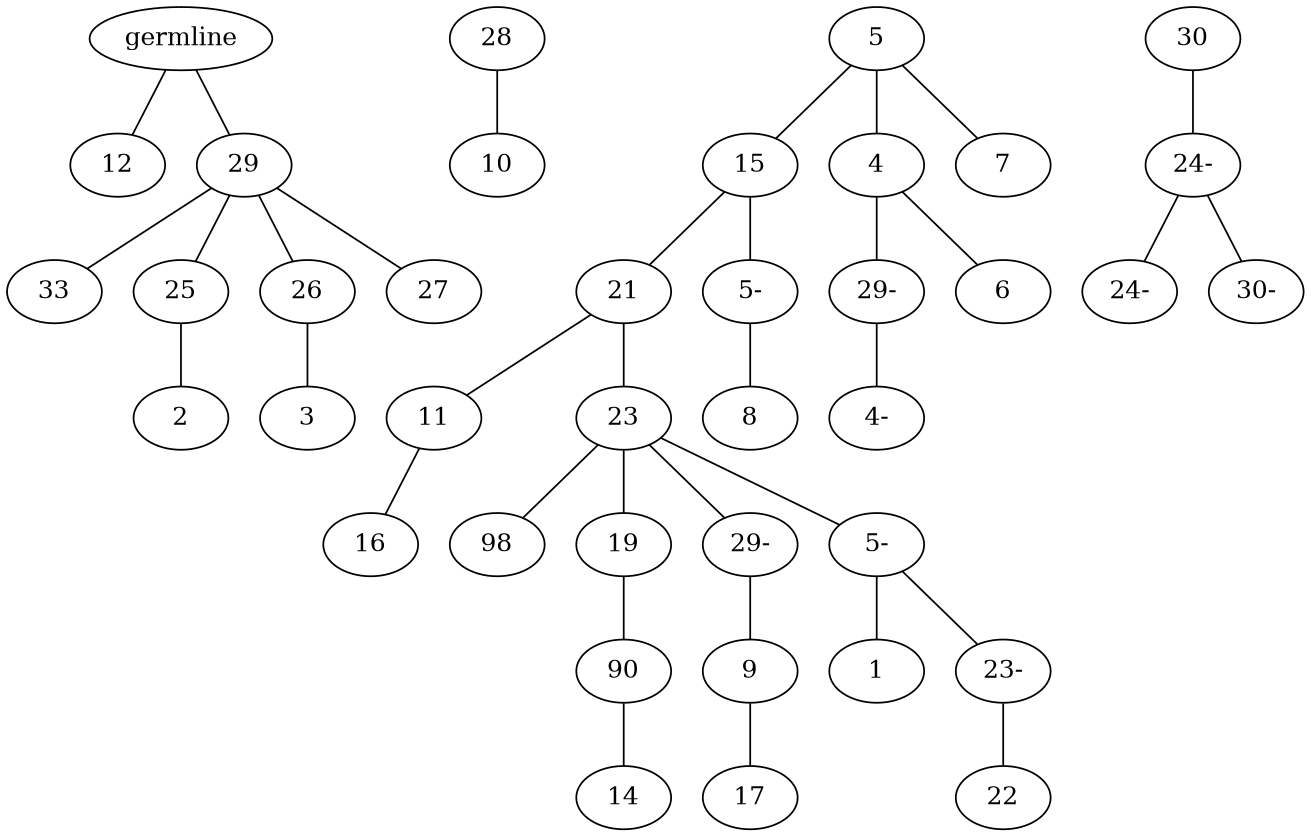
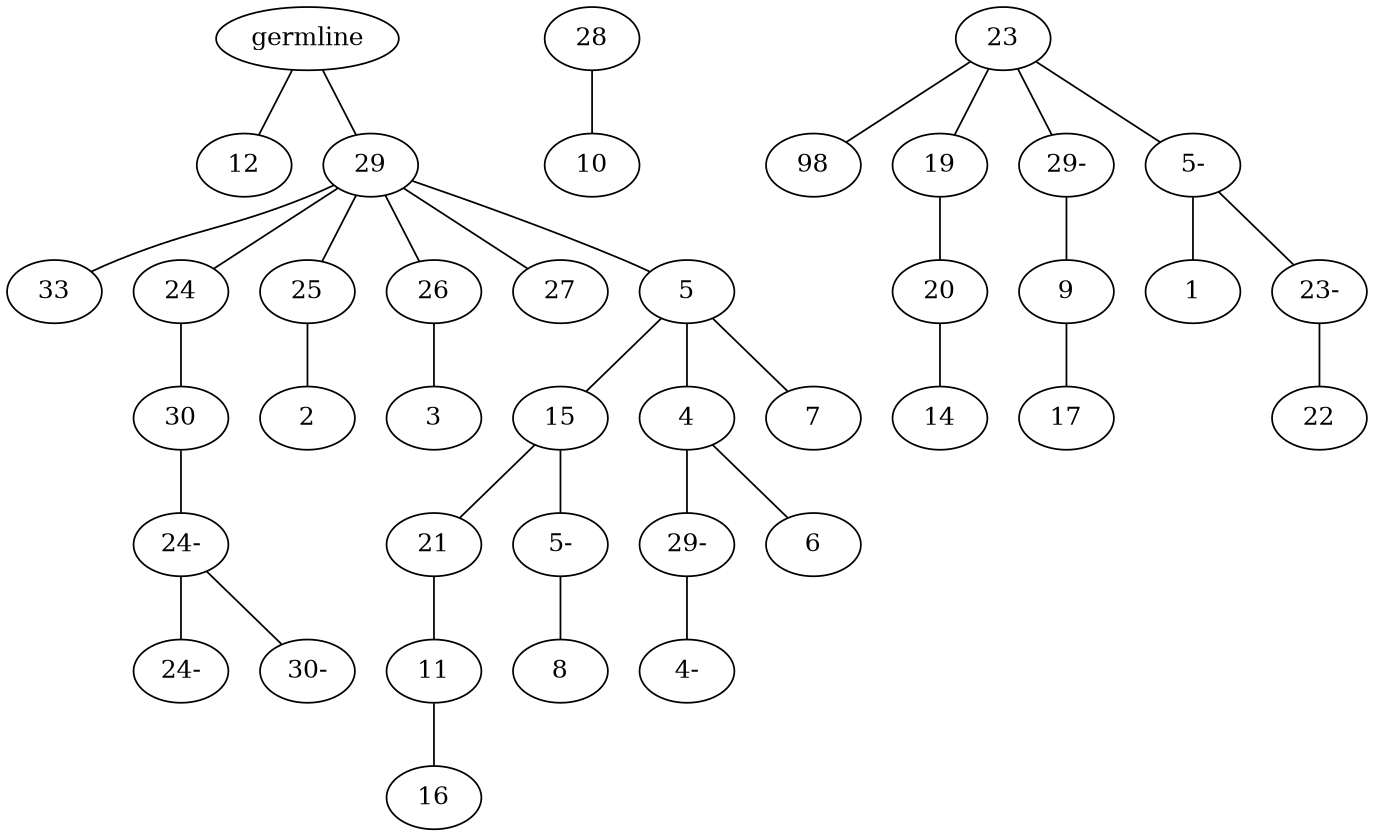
none -> (532, 224)
none -> (181, 292)
(624, 355) -> none
(624, 671) -> (940, 292)
